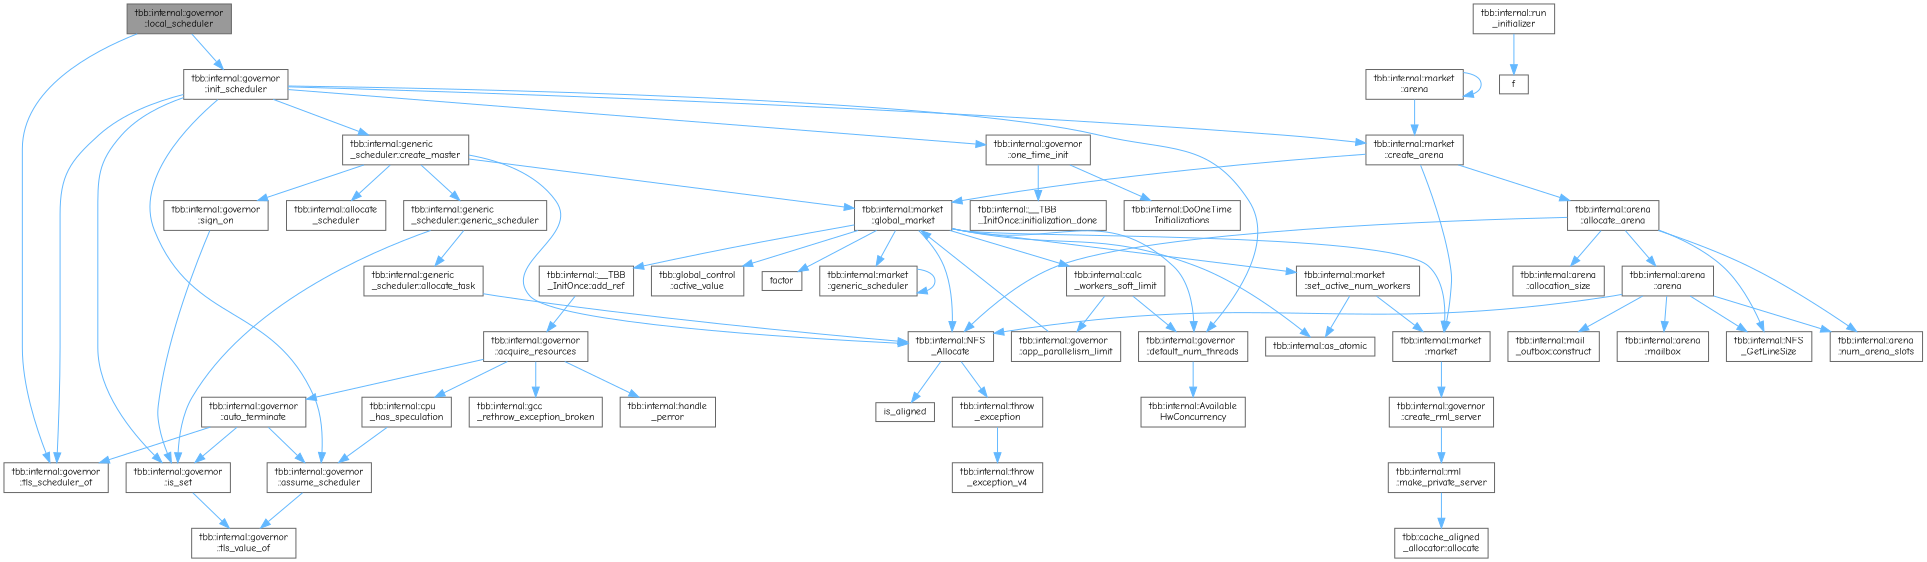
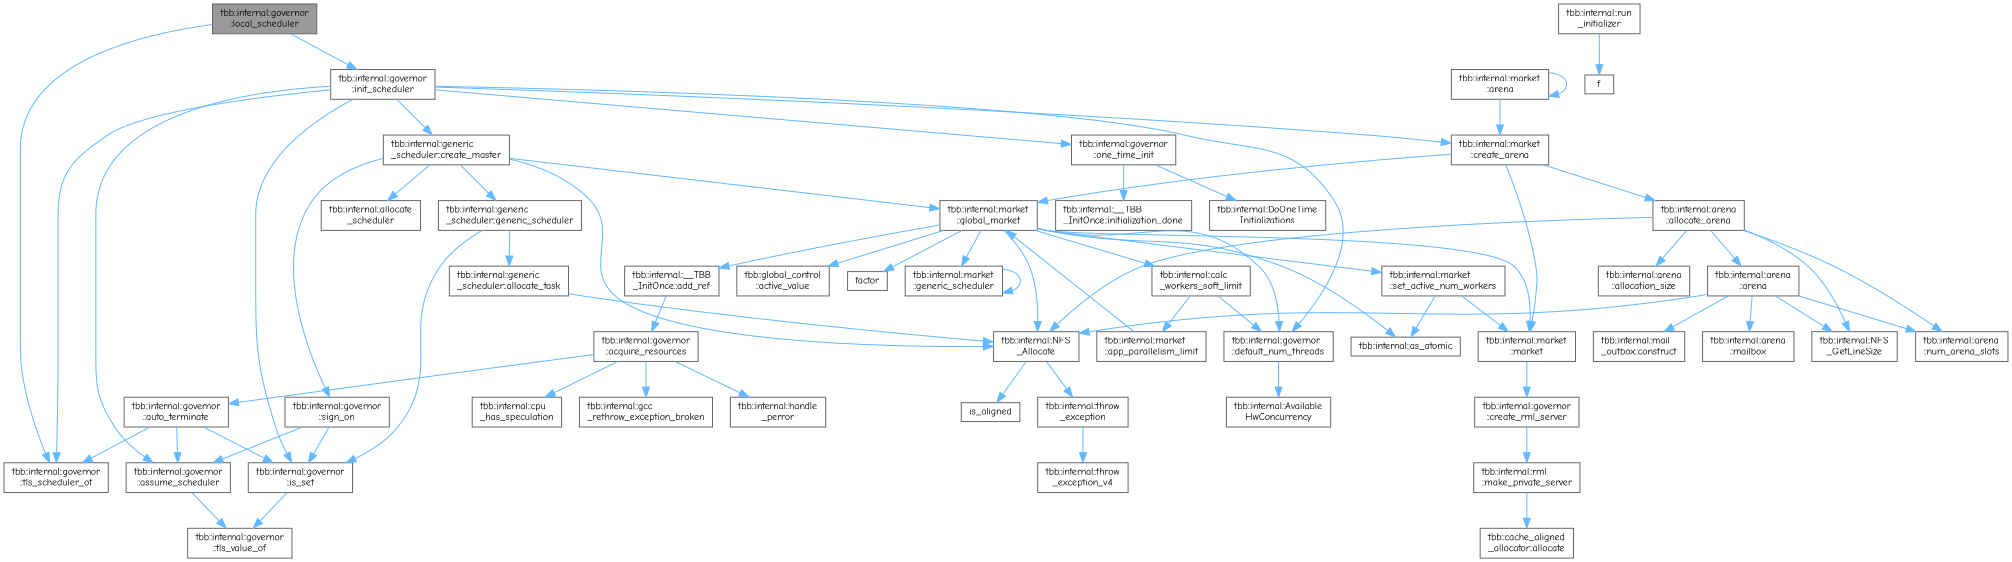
(1066, 347) -> (1151, 347)
(367, 442) -> (262, 443)
